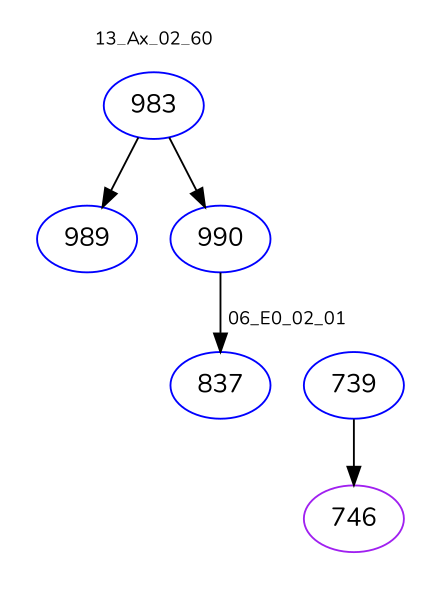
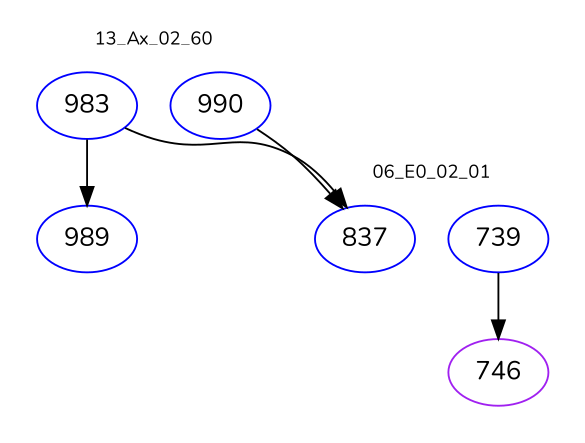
(183, 164) -> (237, 142)
